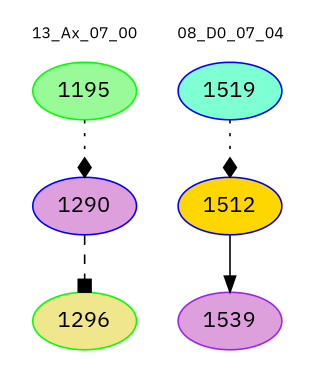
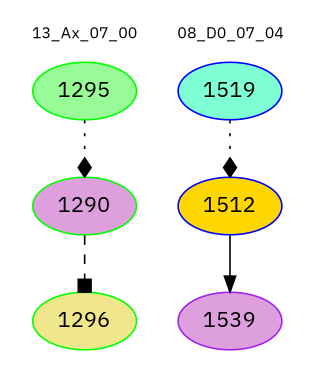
(85, 91) -> (85, 91)
(85, 206) -> (85, 206)
